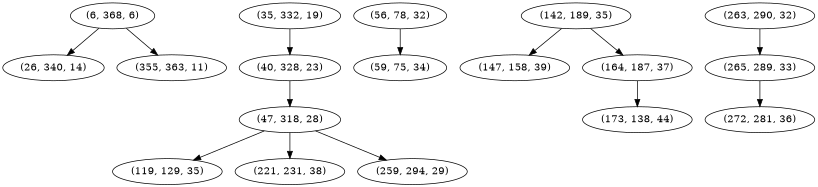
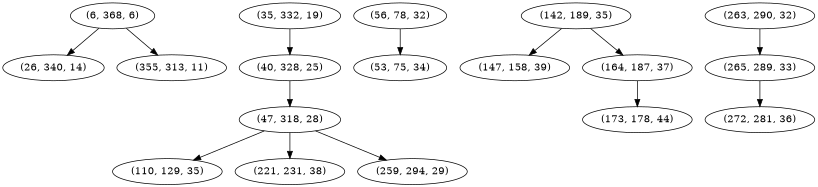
(172, 68) -> (172, 68)
(290, 68) -> (290, 68)
(400, 68) -> (400, 68)
(637, 120) -> (637, 120)
(167, 172) -> (167, 172)
